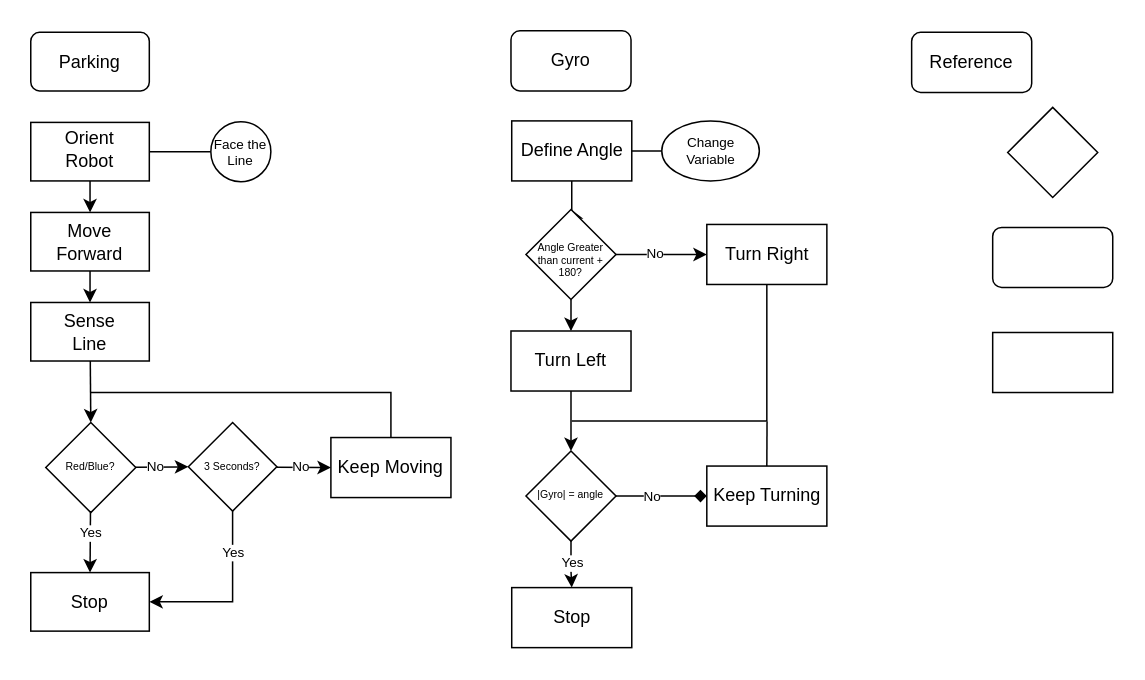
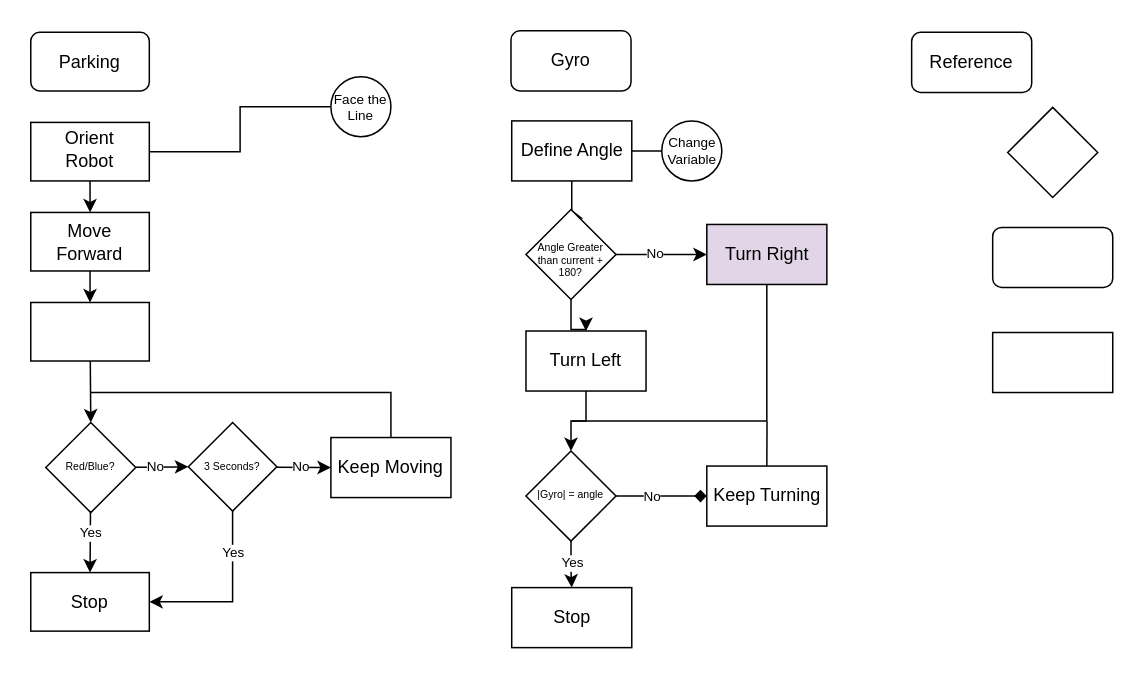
(710, 151) -> (692, 151)
(241, 152) -> (361, 107)
(767, 254) -> (767, 254)
(90, 332) -> none
(571, 361) -> (586, 361)
